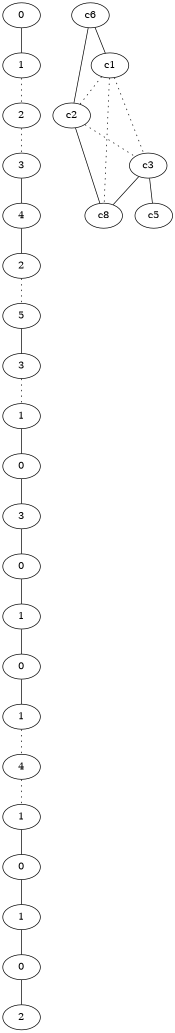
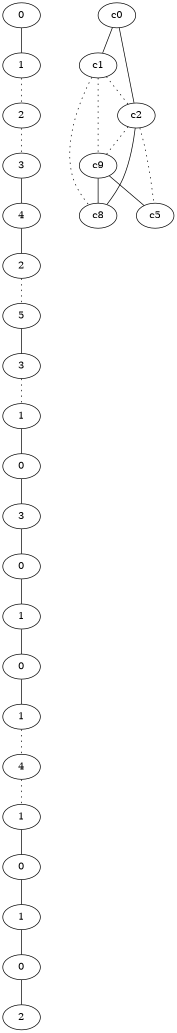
(90, 15) -> (117, 15)
none -> (148, 165)
(148, 166) -> (98, 166)
